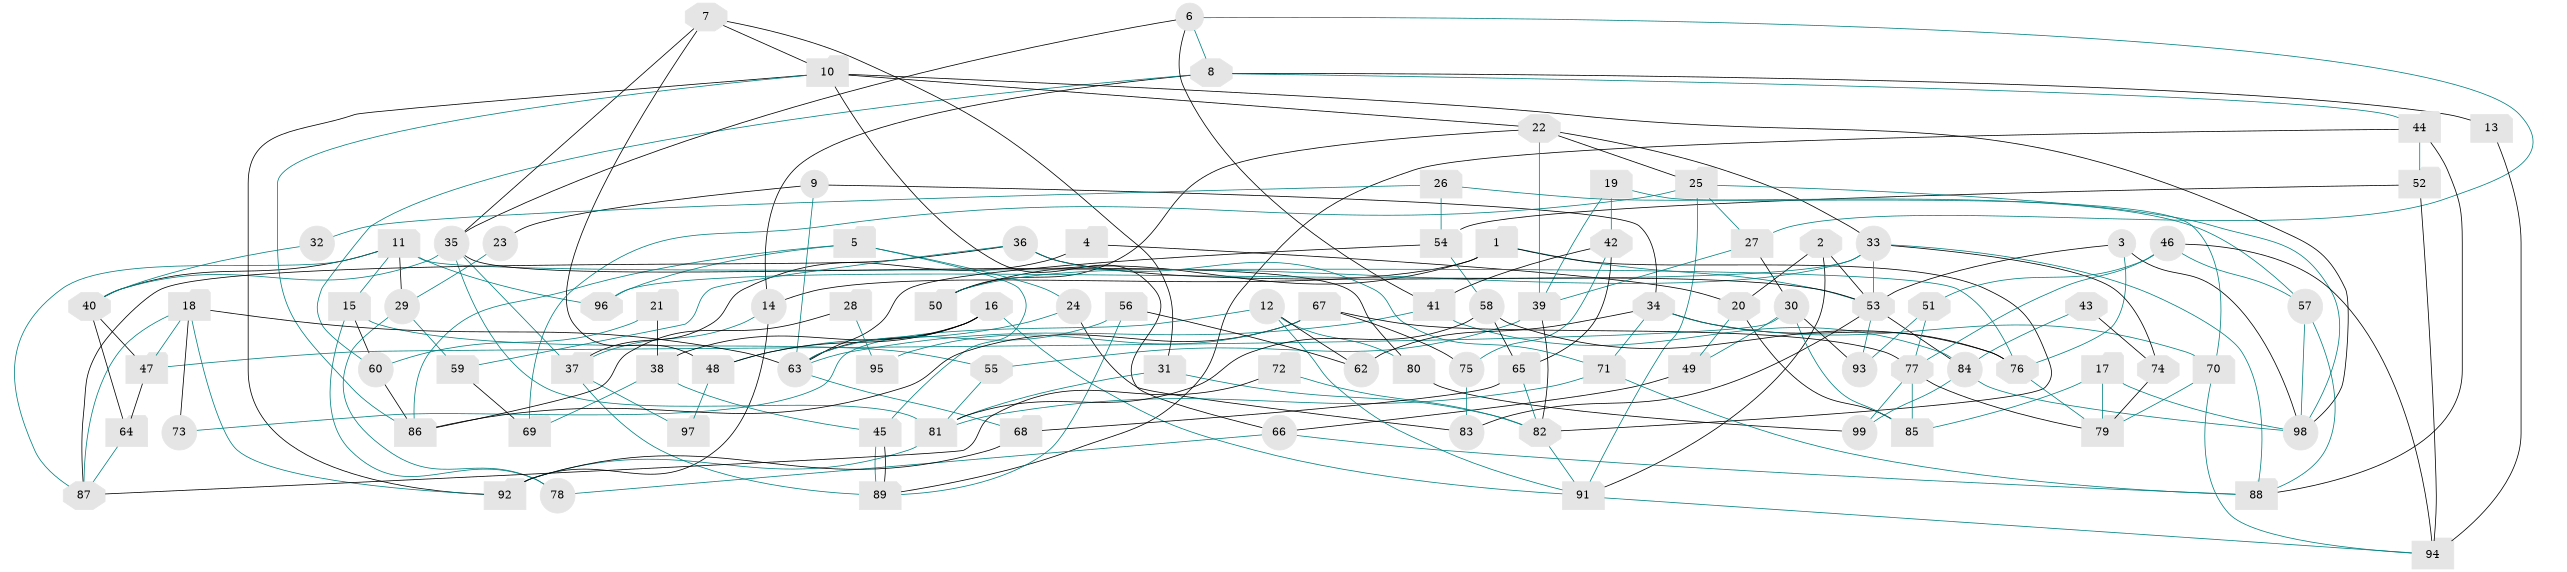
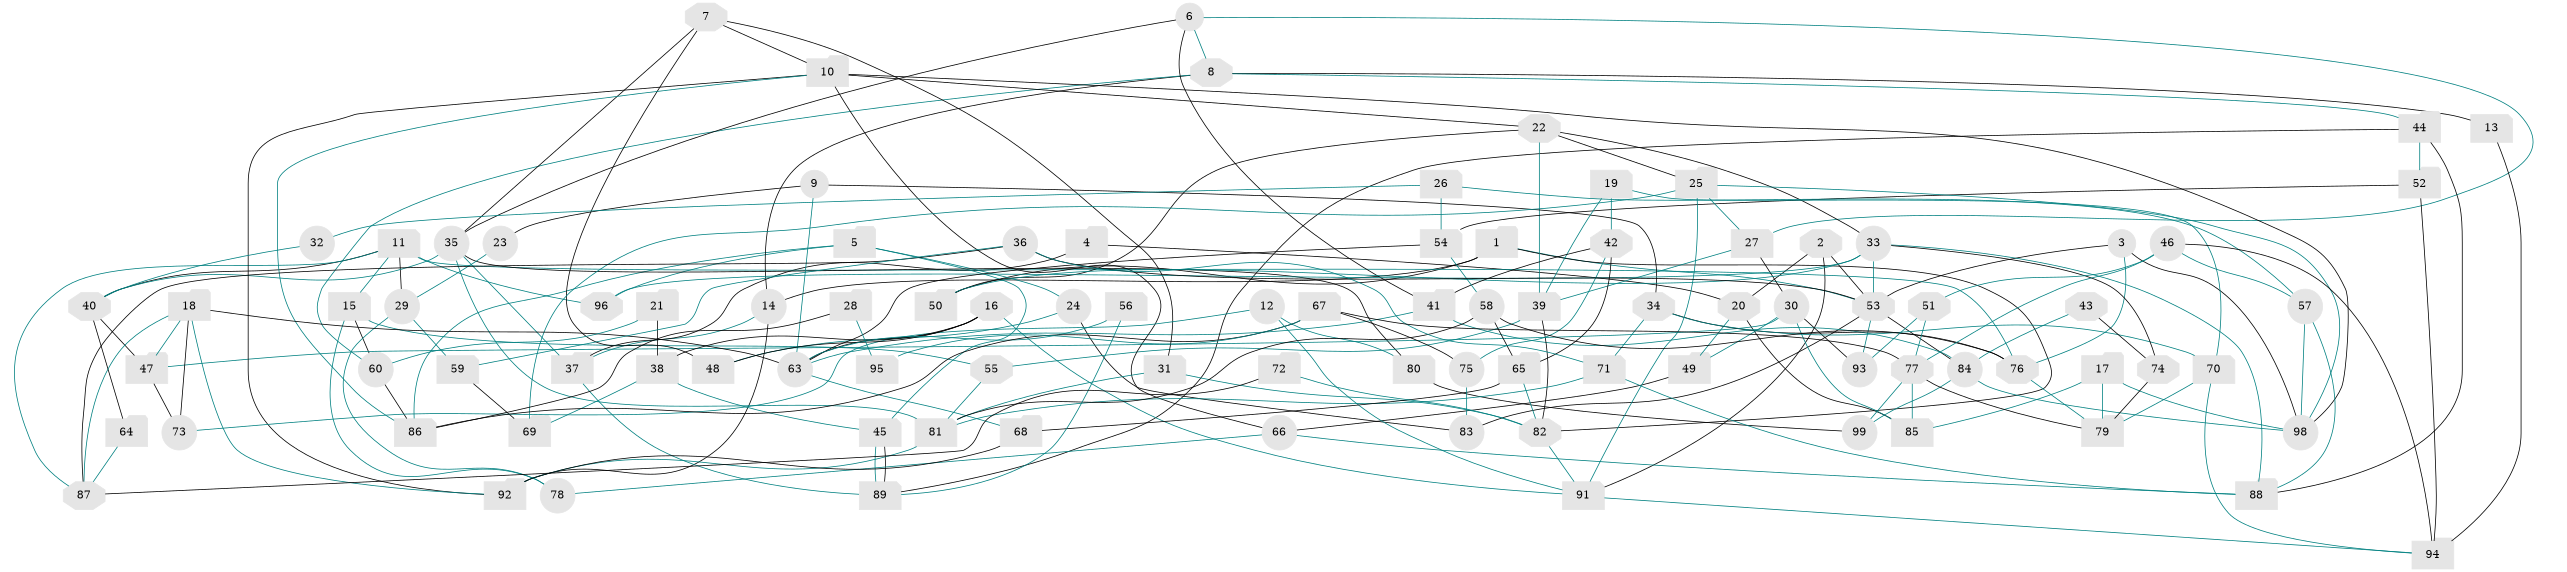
(1361, 370) -> none
(137, 401) -> (163, 400)
(688, 433) -> none
